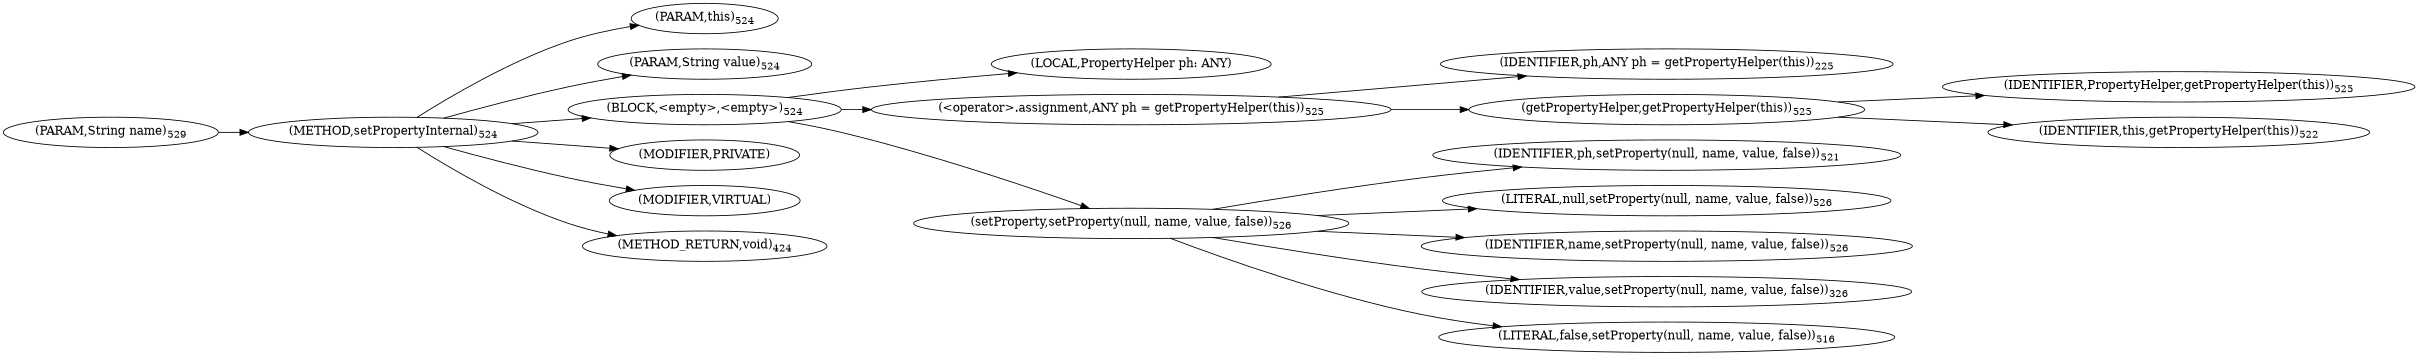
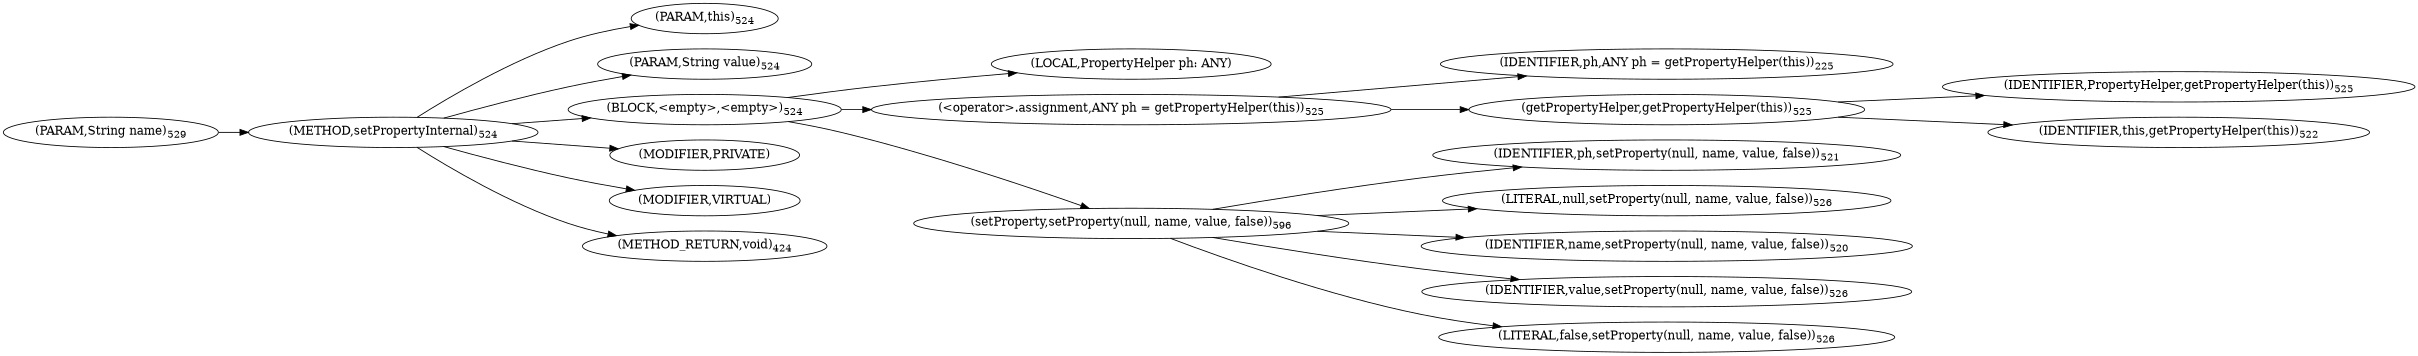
(1282, 222) -> (1282, 222)
(1839, 245) -> (1839, 245)
(1839, 290) -> (1839, 290)
(1826, 336) -> (1826, 336)
